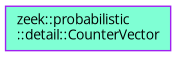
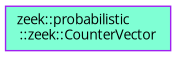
(88, 28) -> (88, 28)
